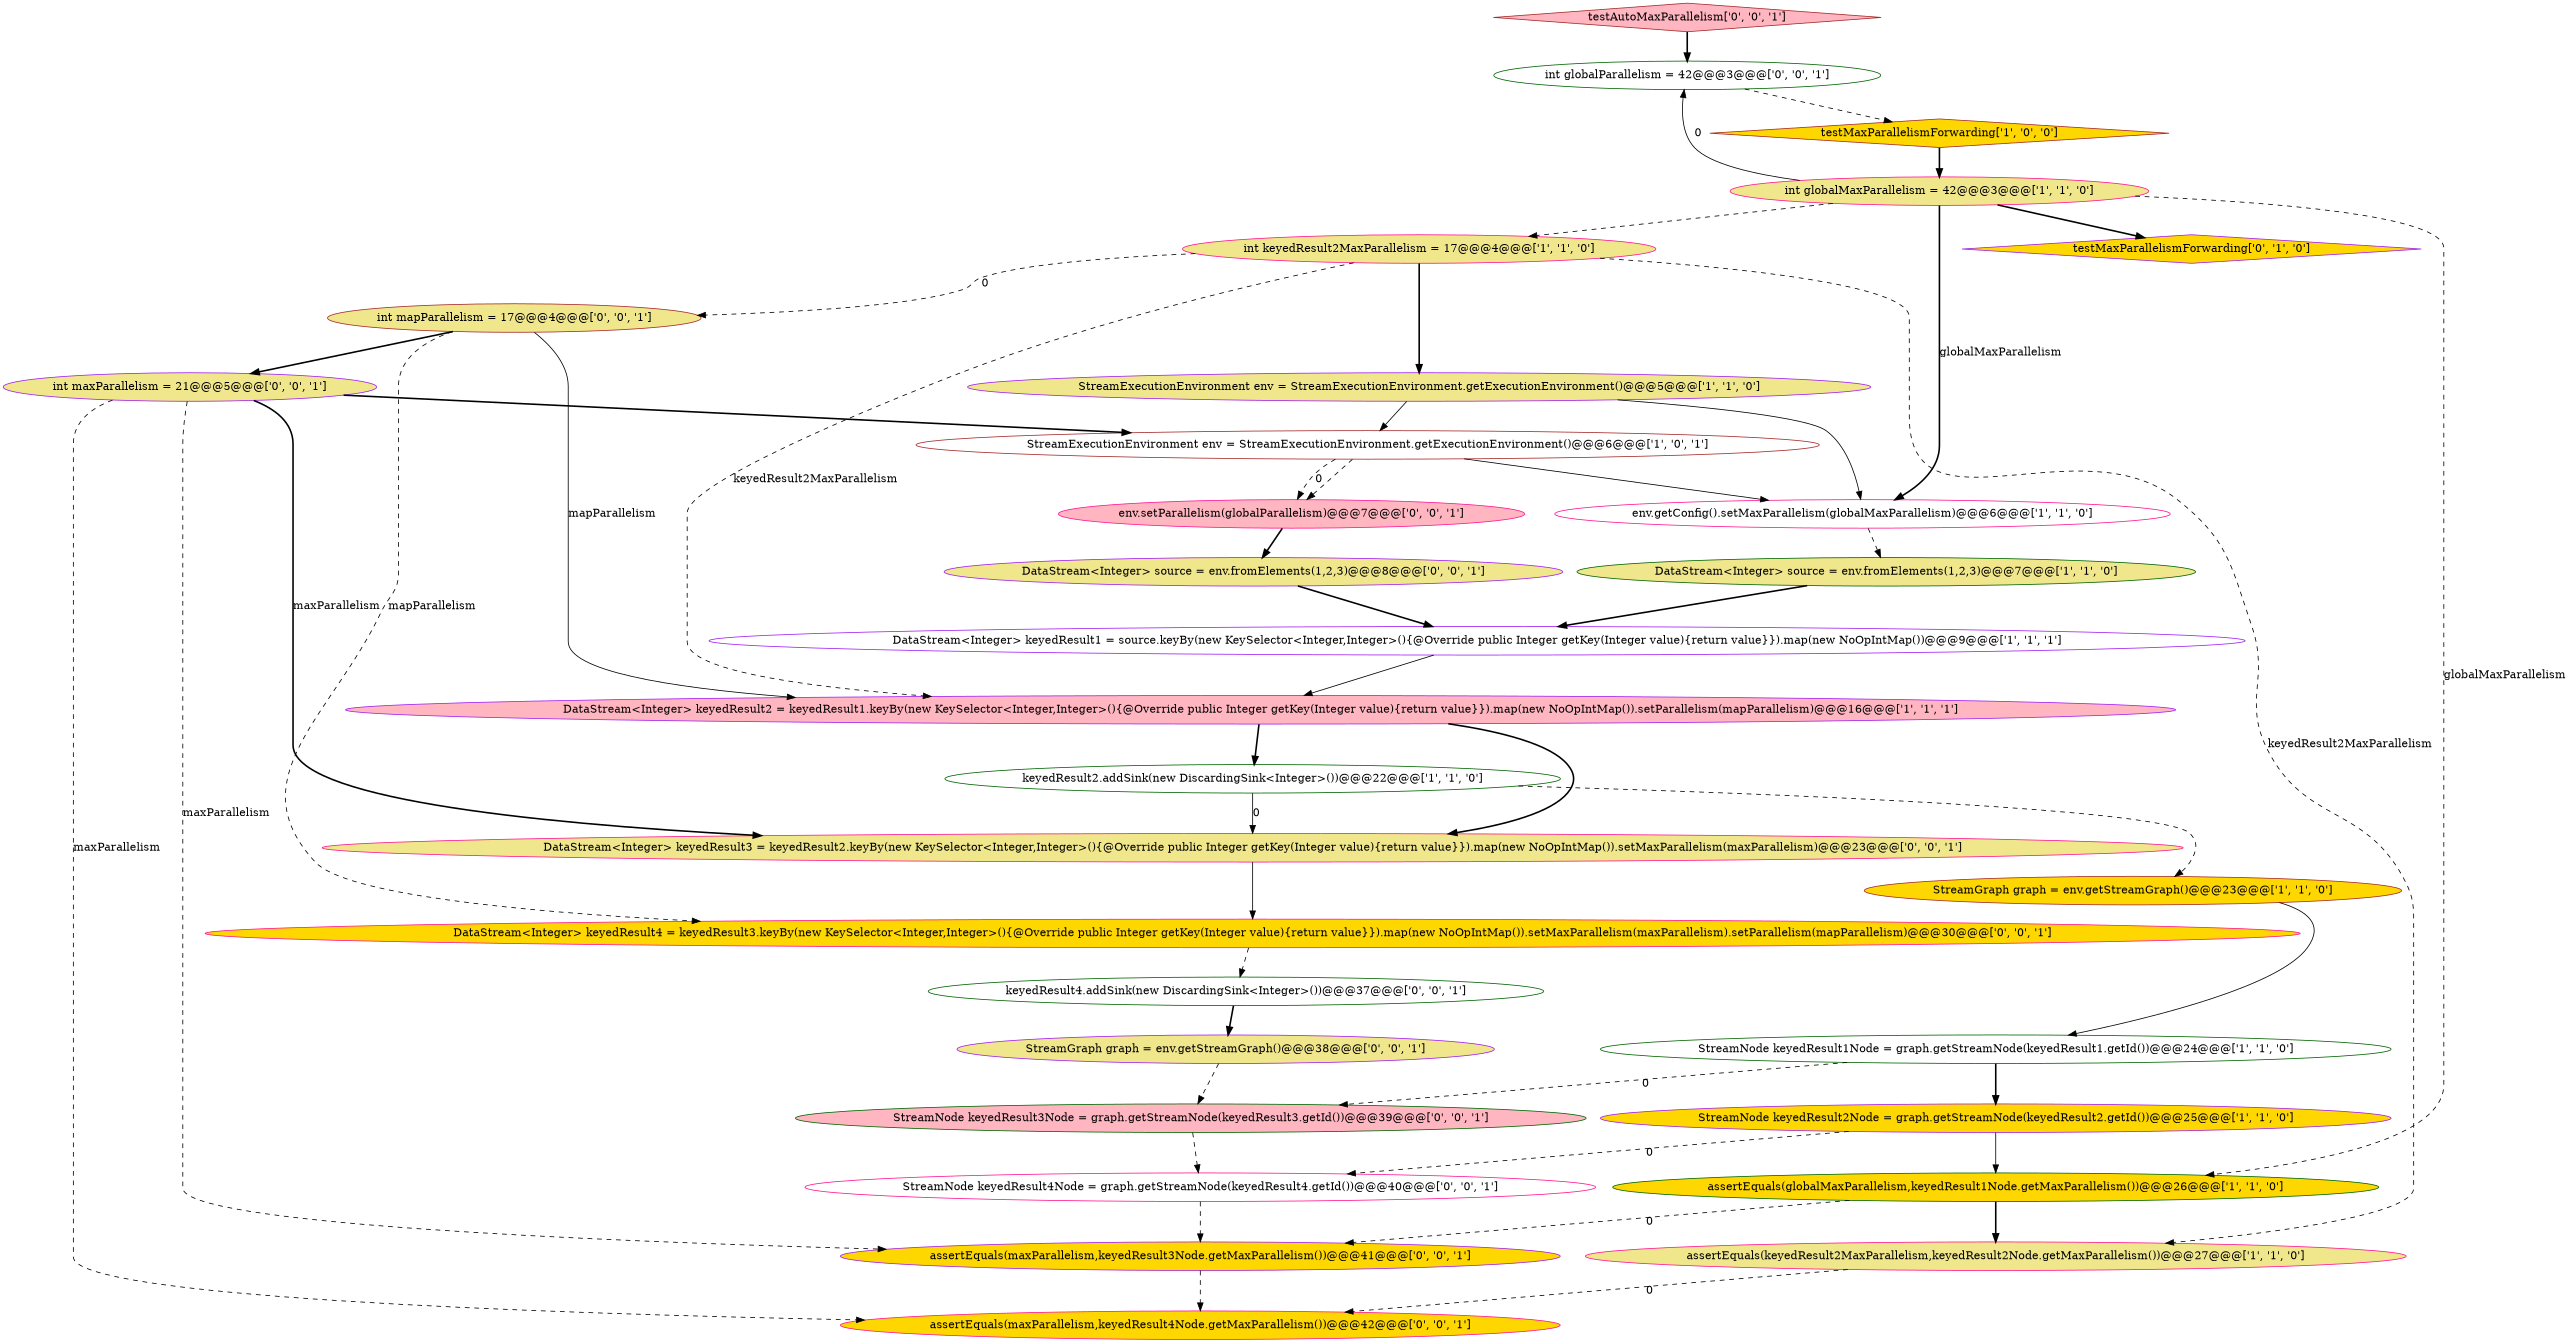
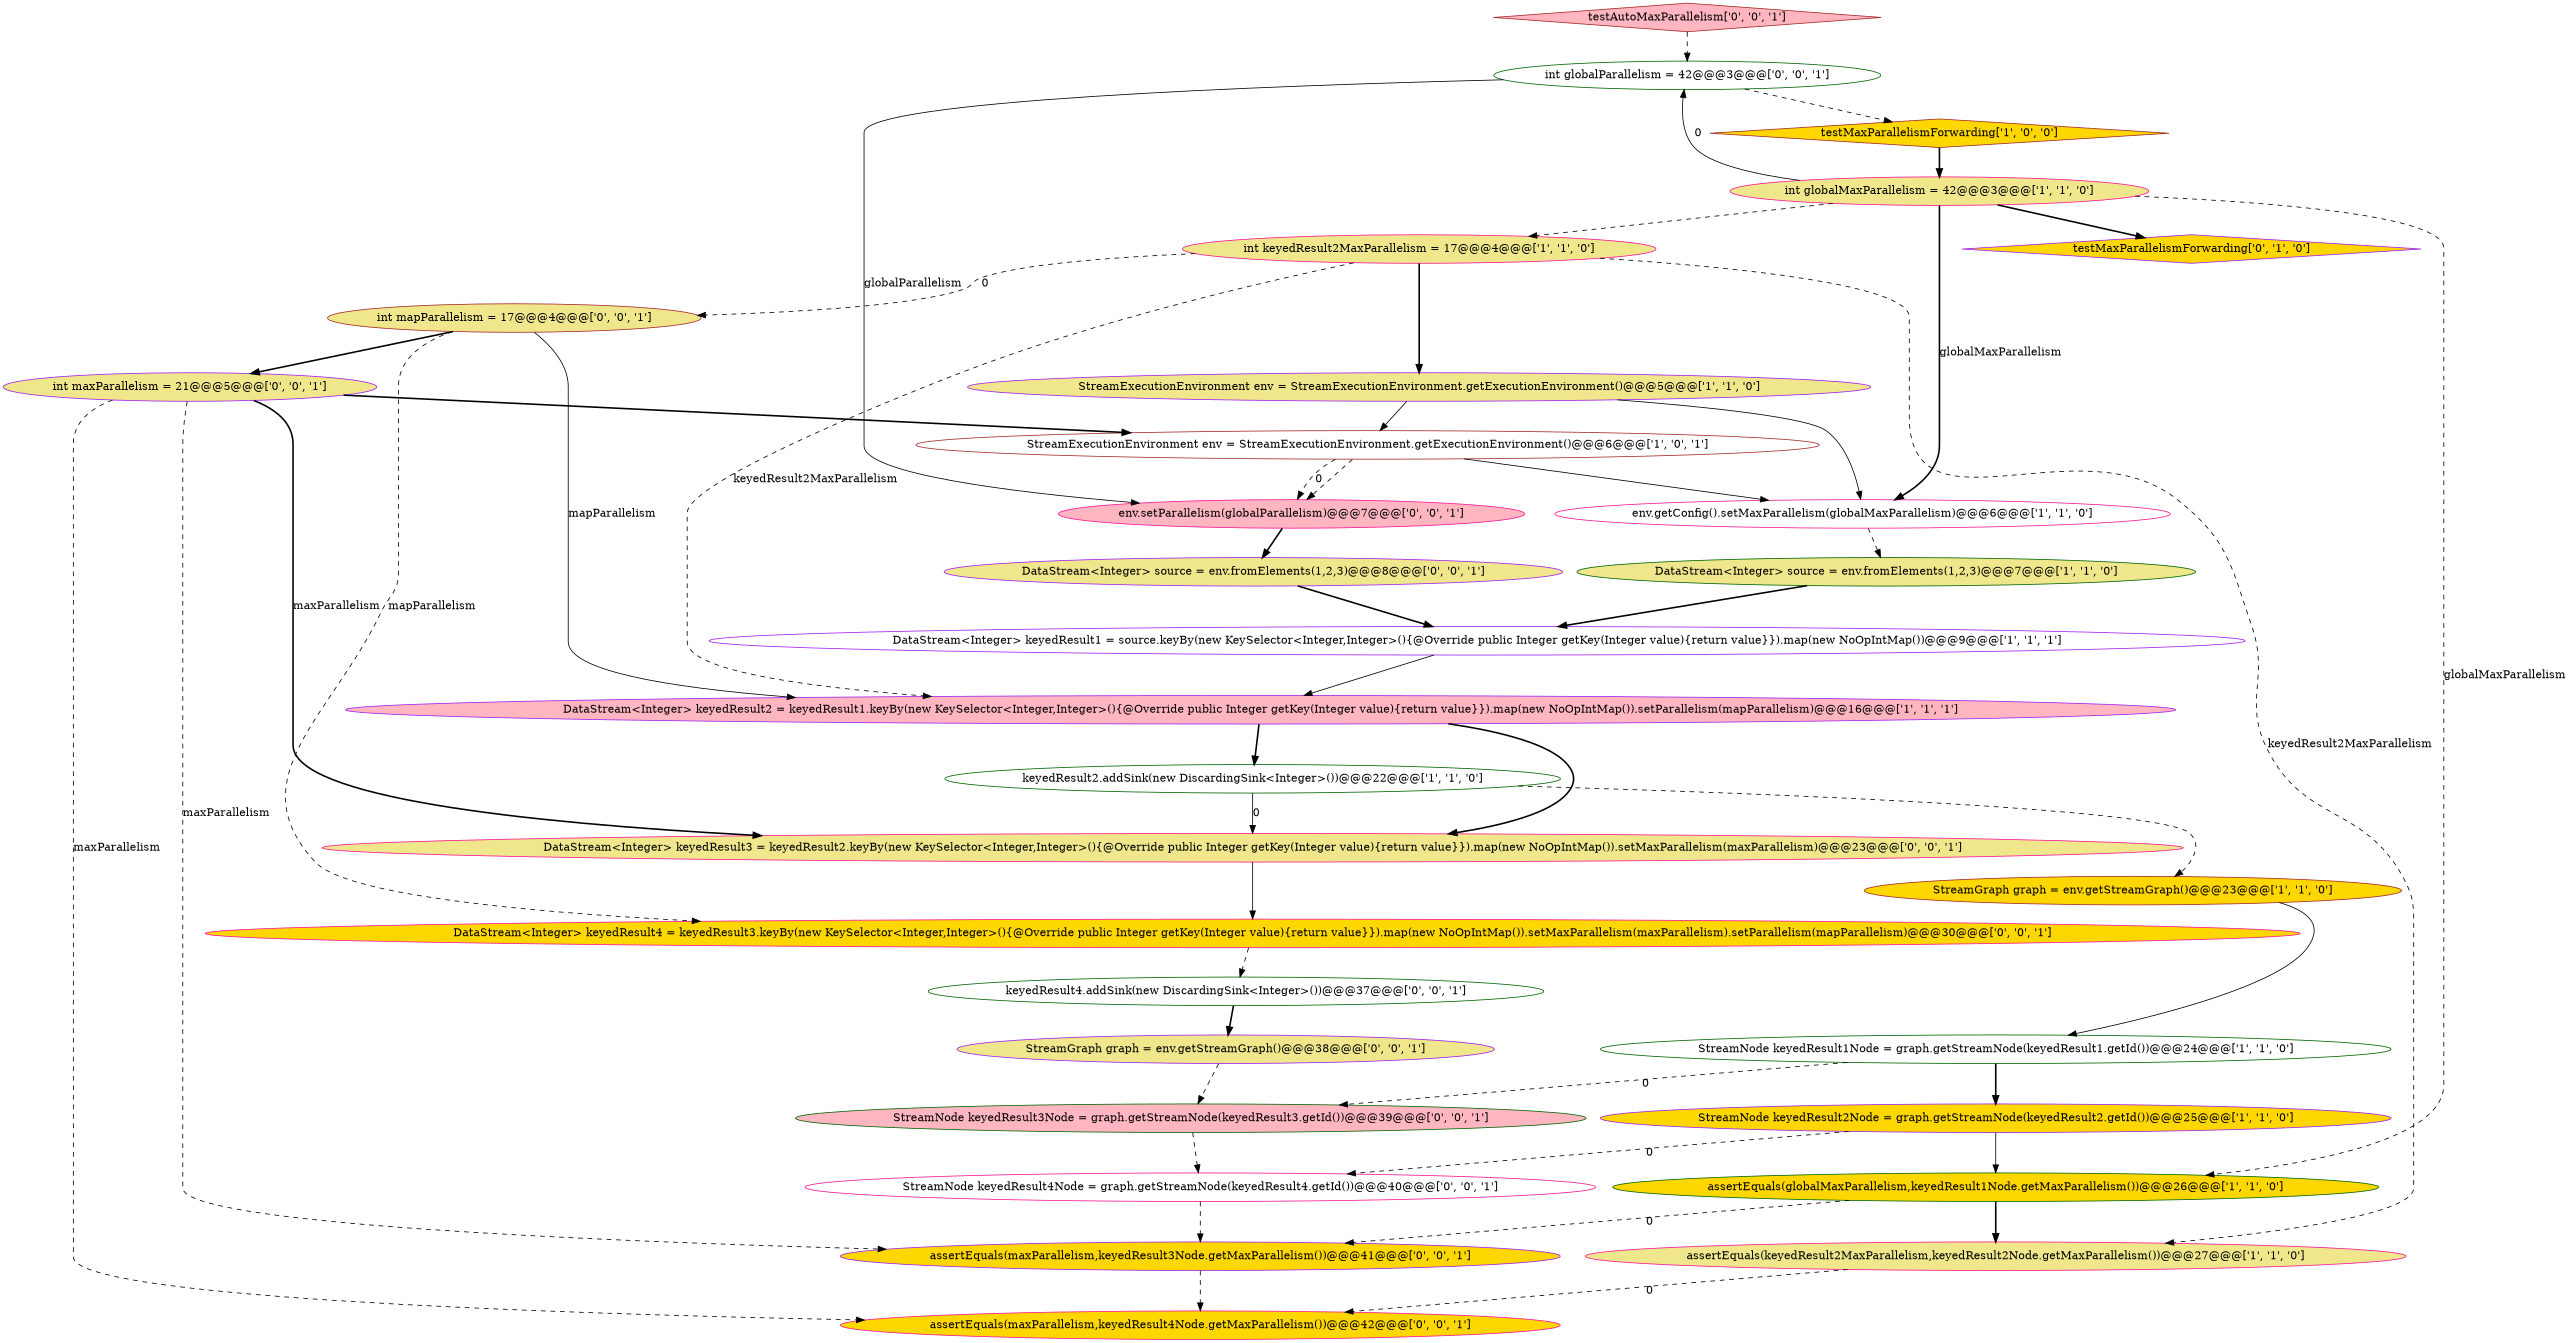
(1687, 42) -> (1687, 42)
none -> (887, 120)
